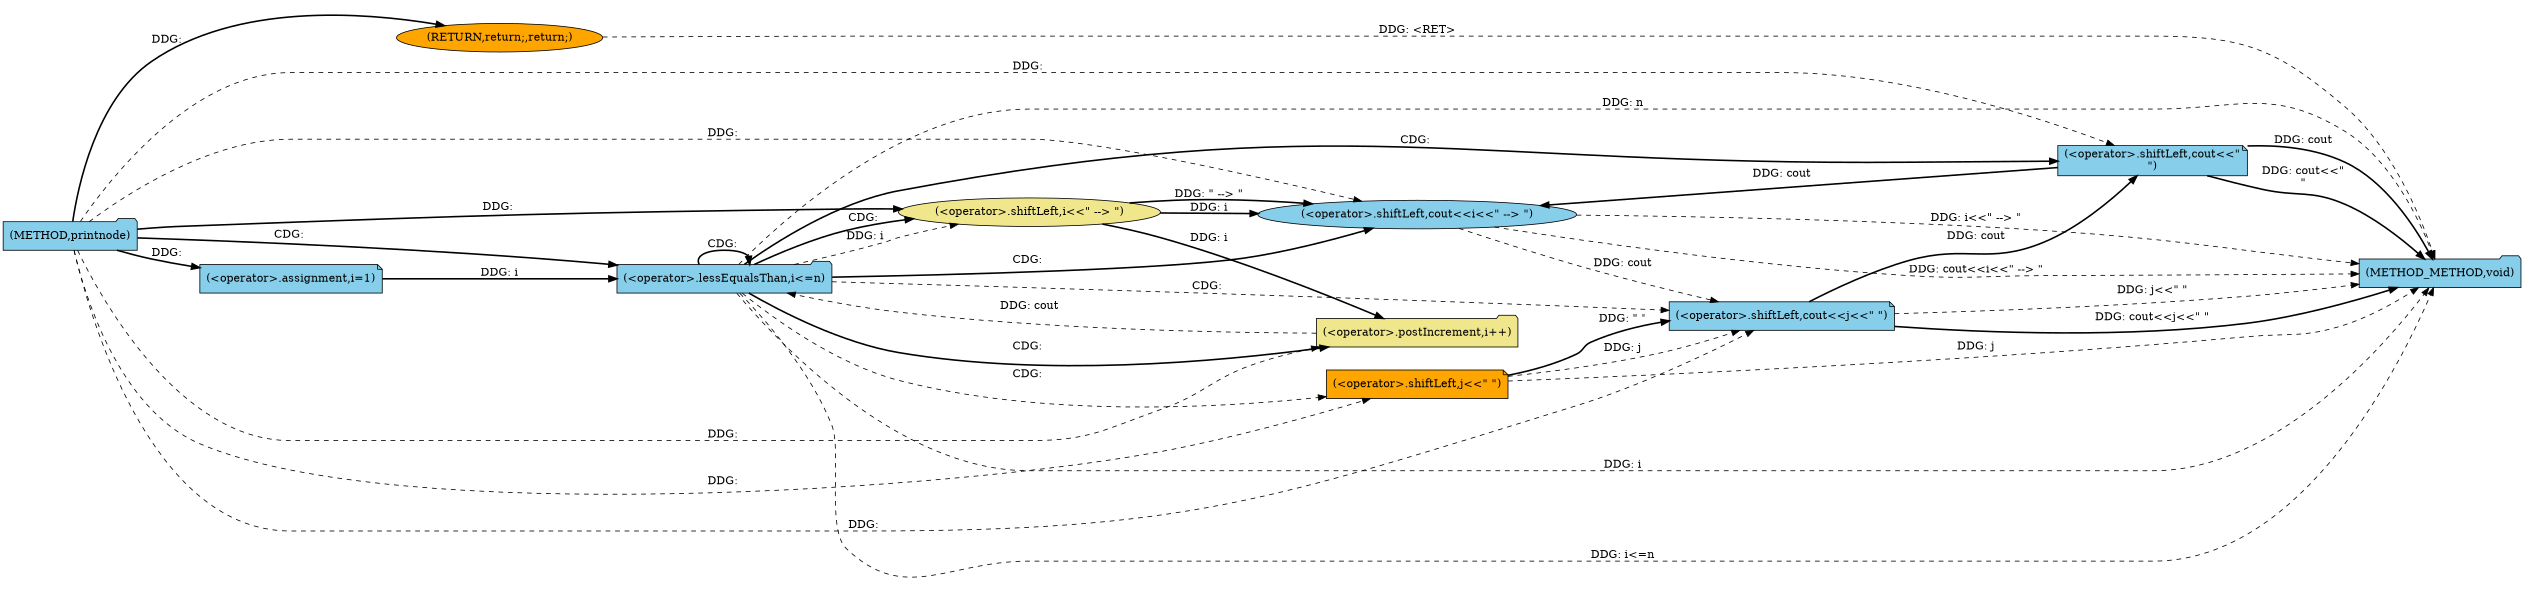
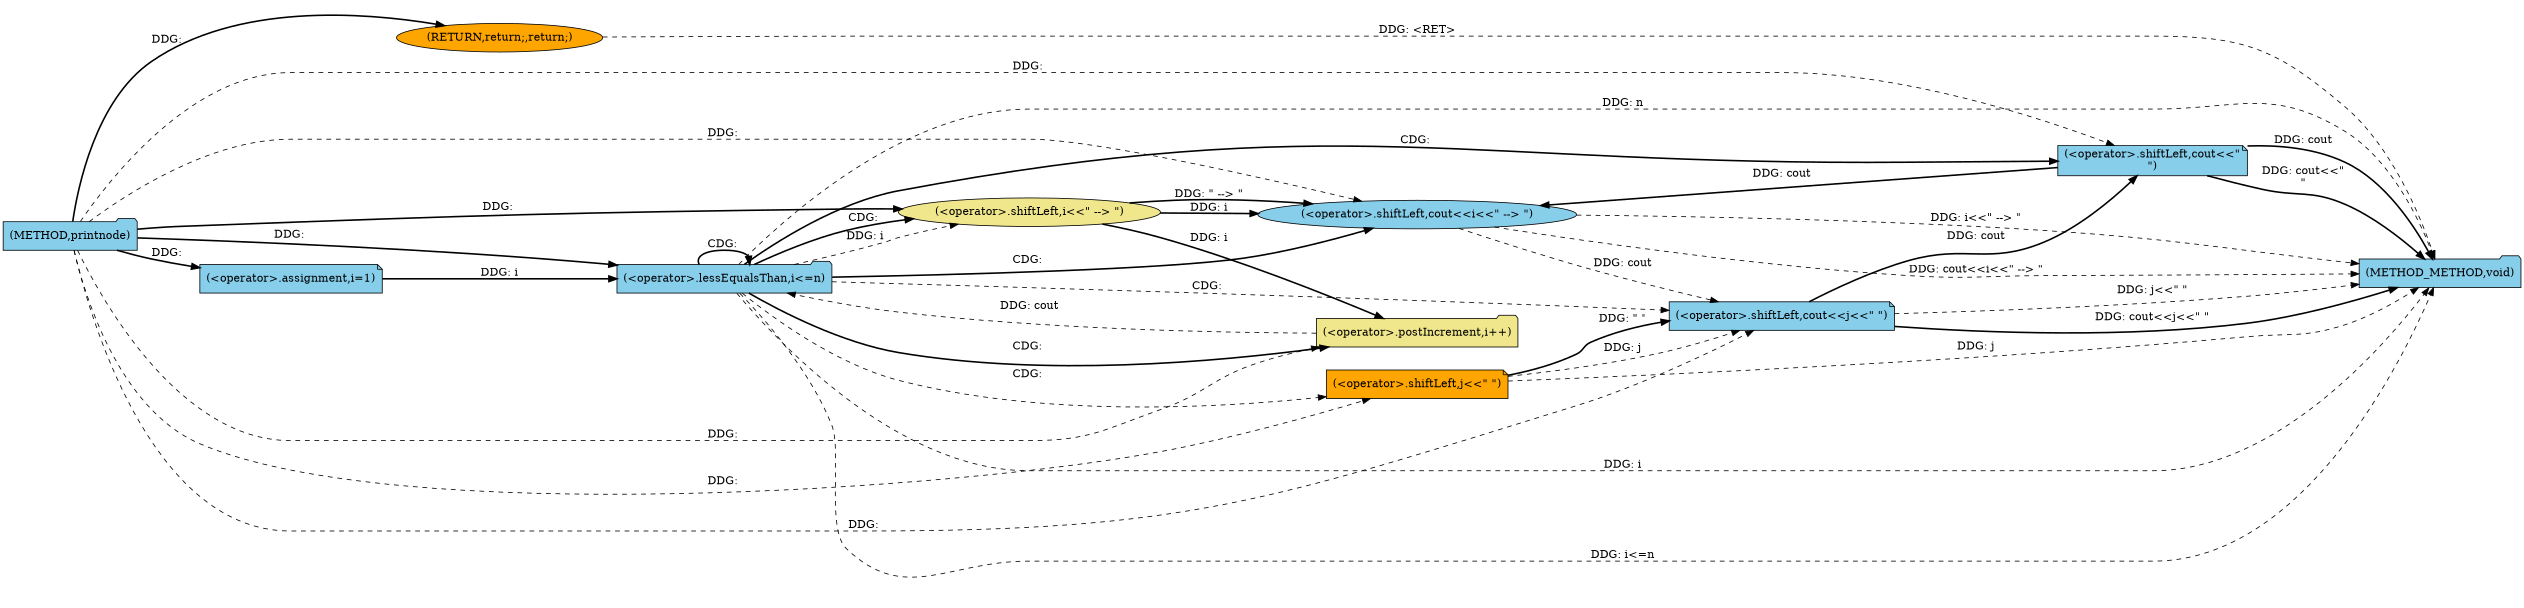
(291, 235) -> (291, 235)
